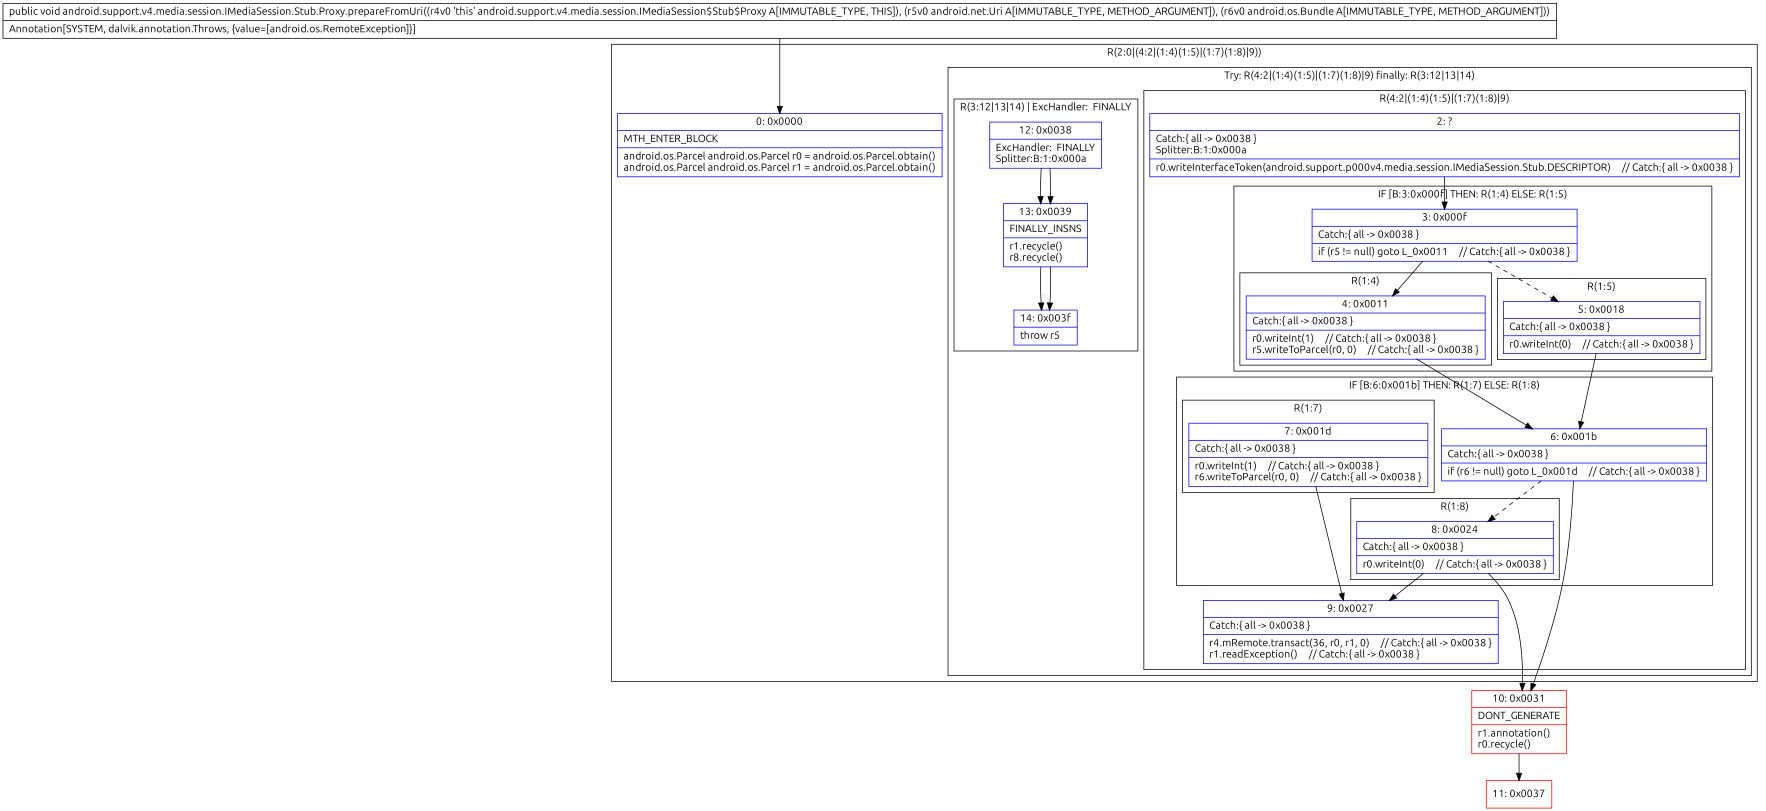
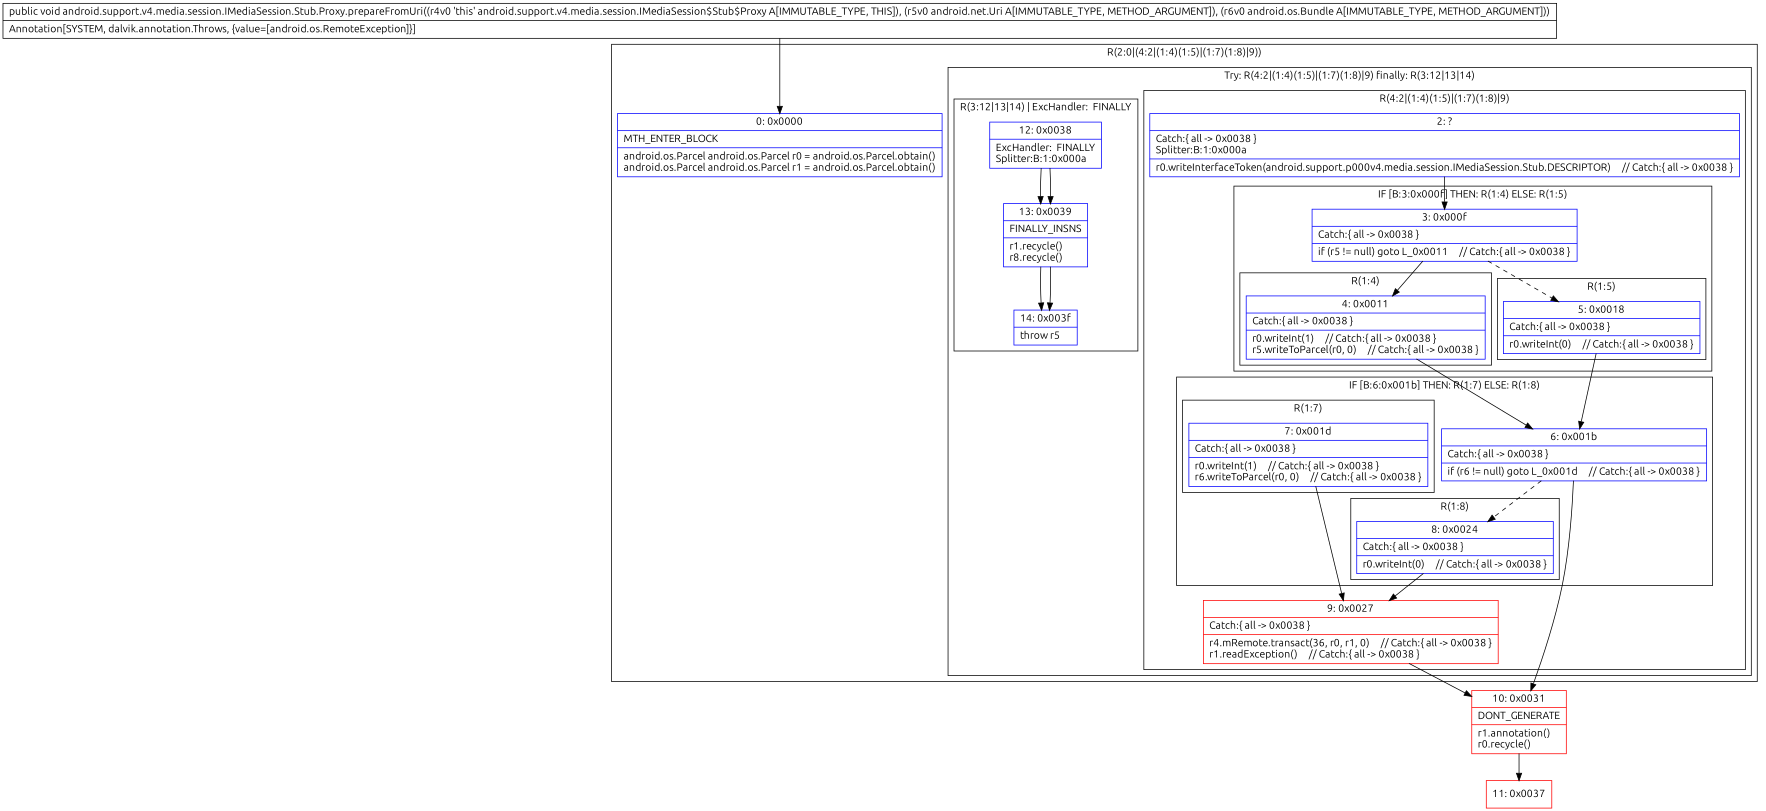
(1517, 624) -> (1437, 678)
(1351, 632) -> (1351, 632)
